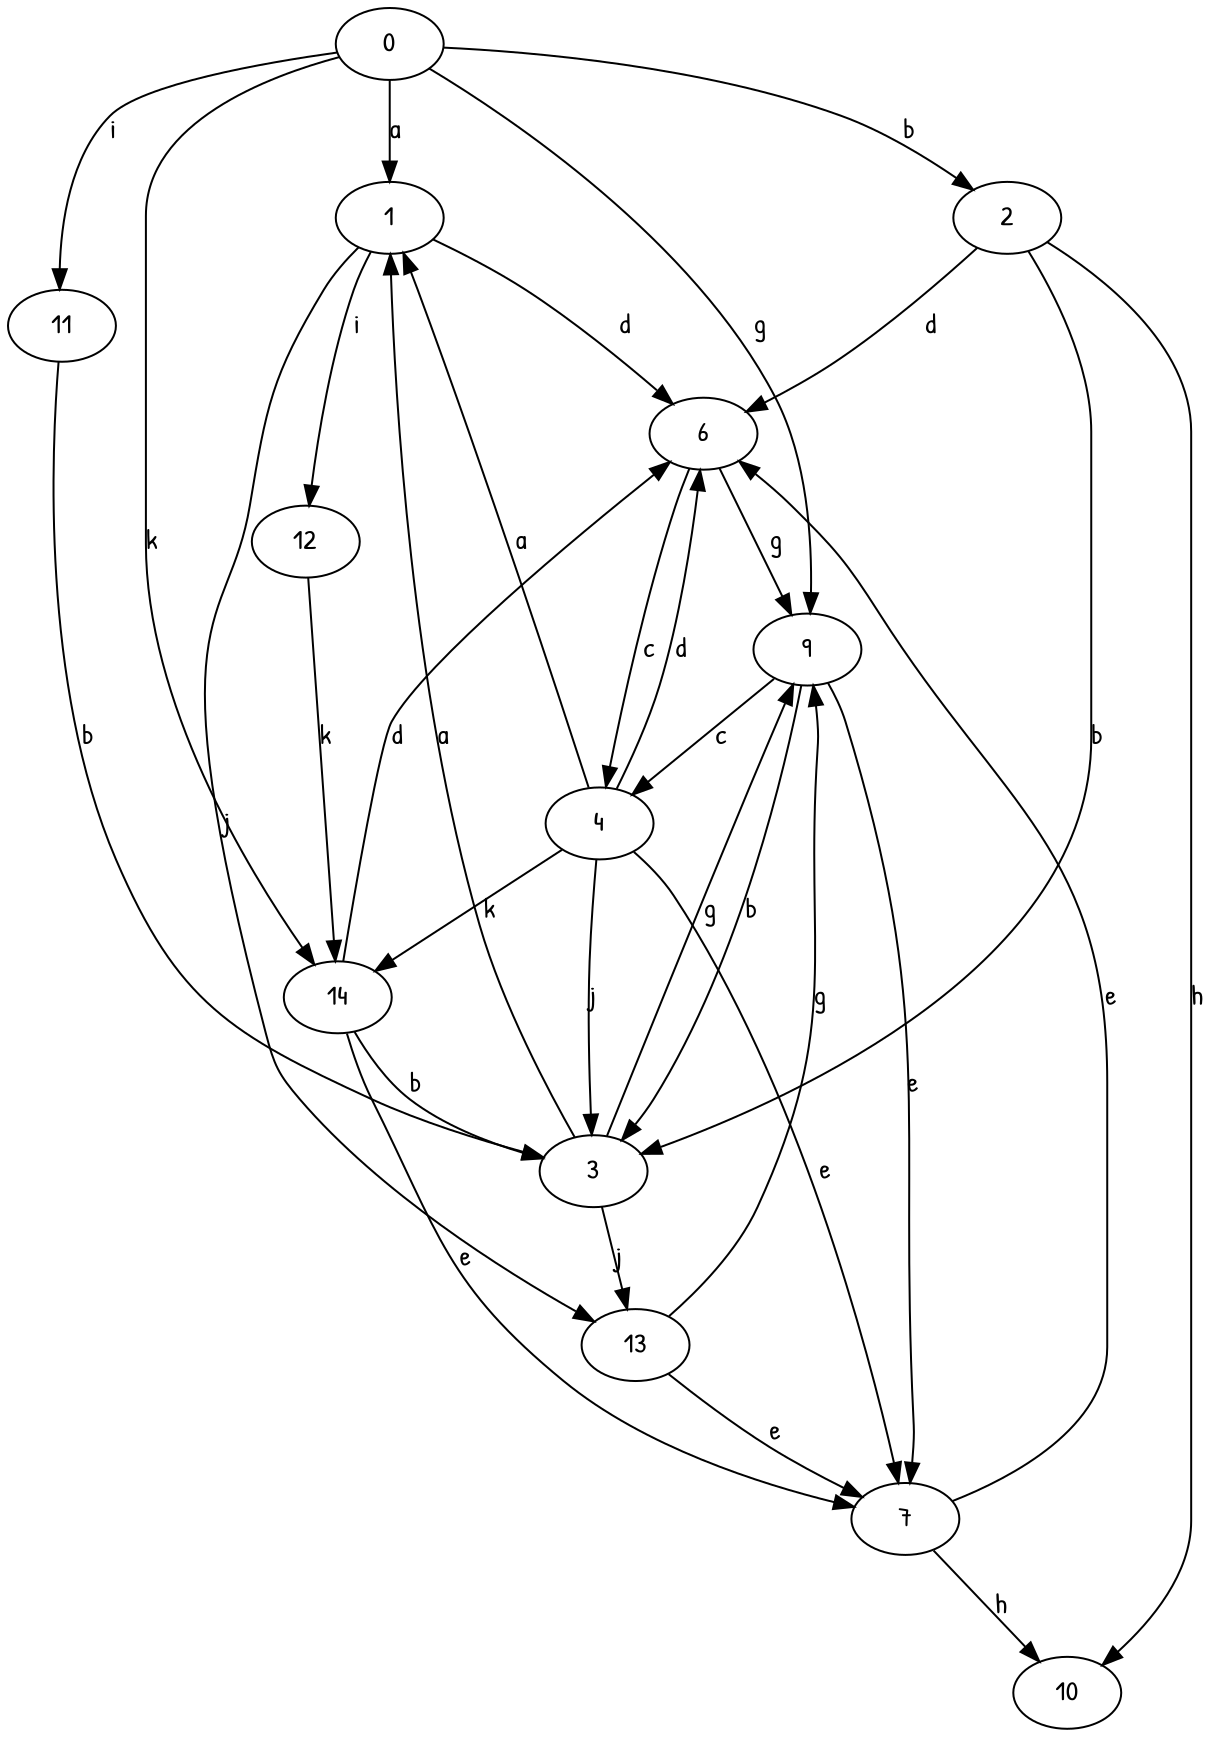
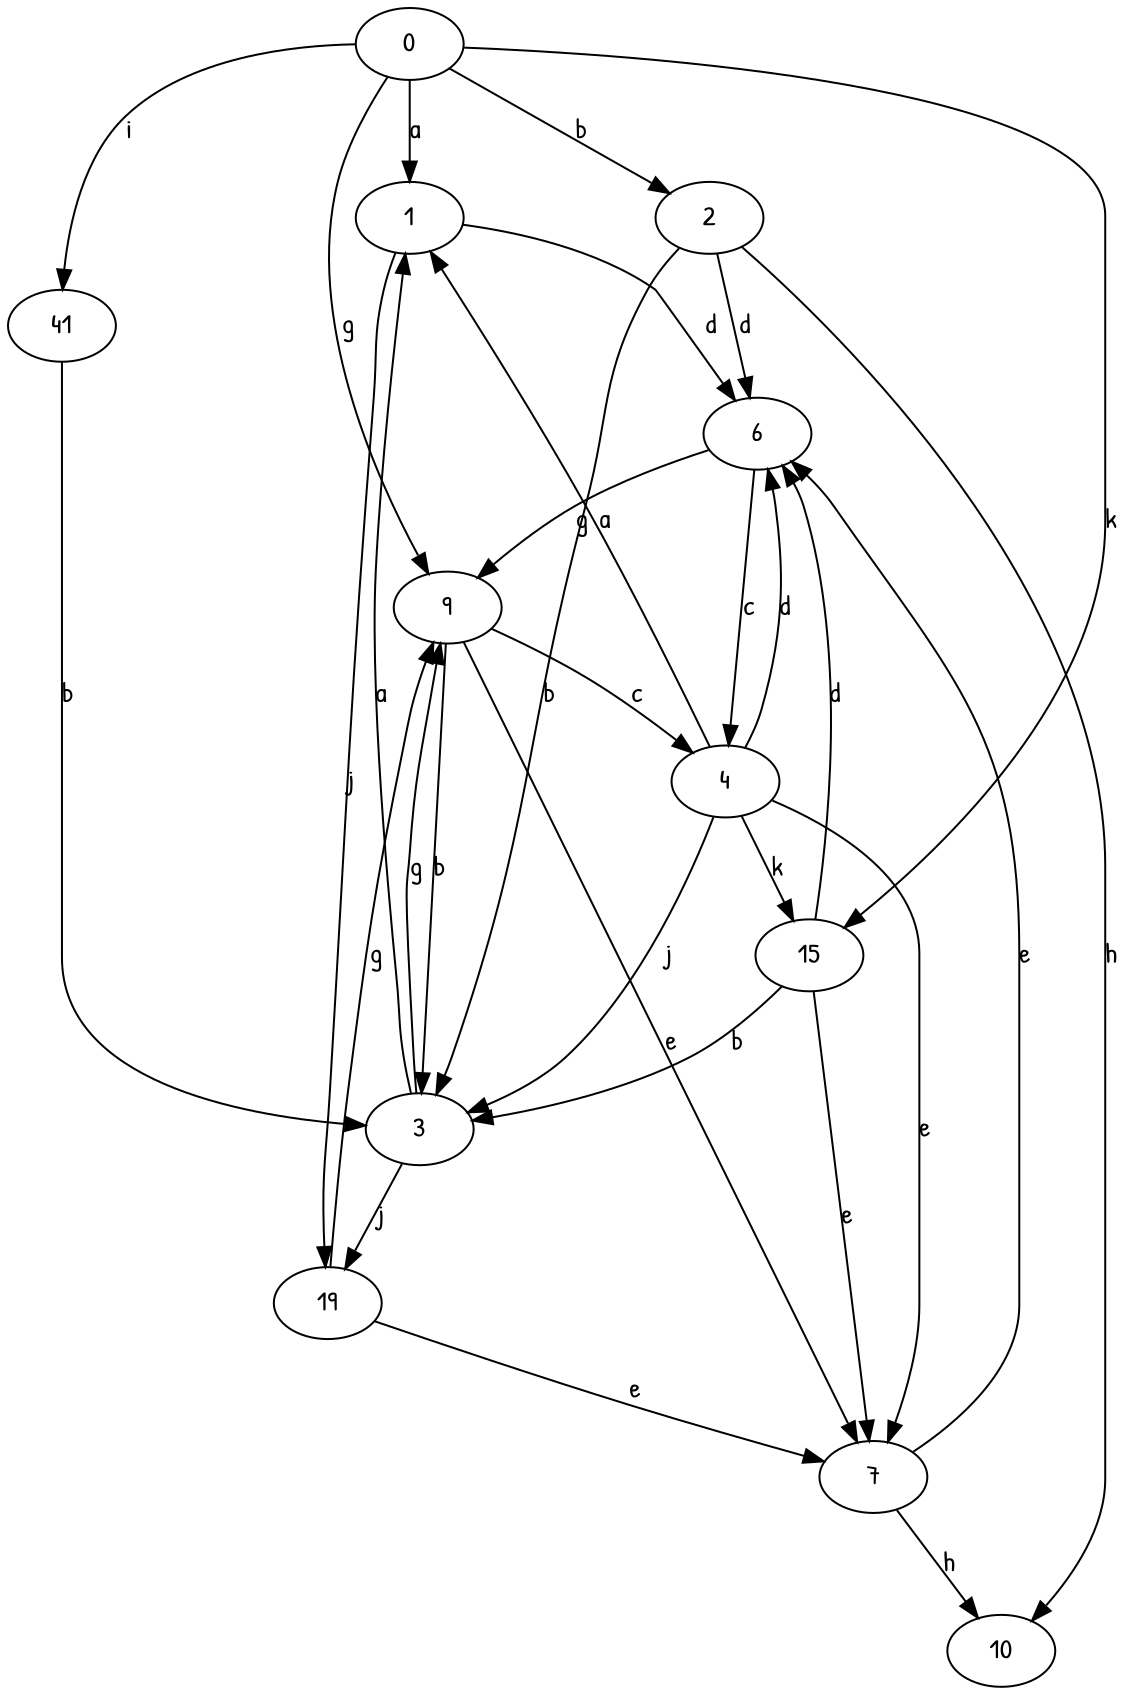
(62, 326) -> (62, 326)
(306, 542) -> none
(338, 997) -> (809, 955)
(636, 1345) -> (328, 1303)
